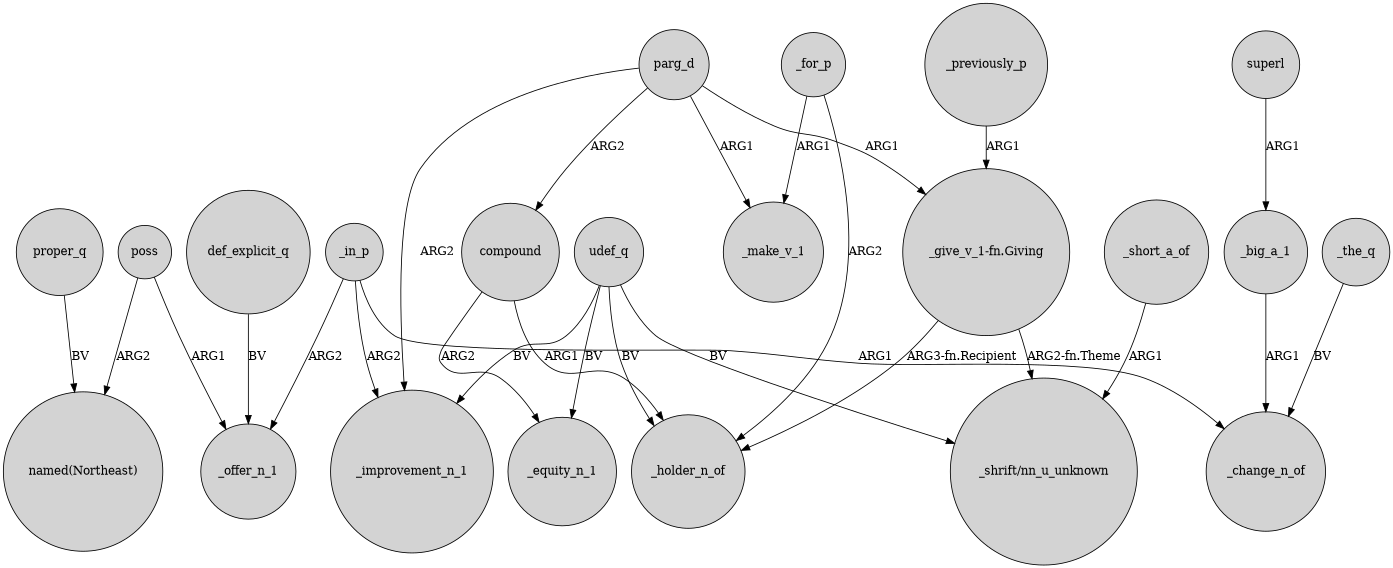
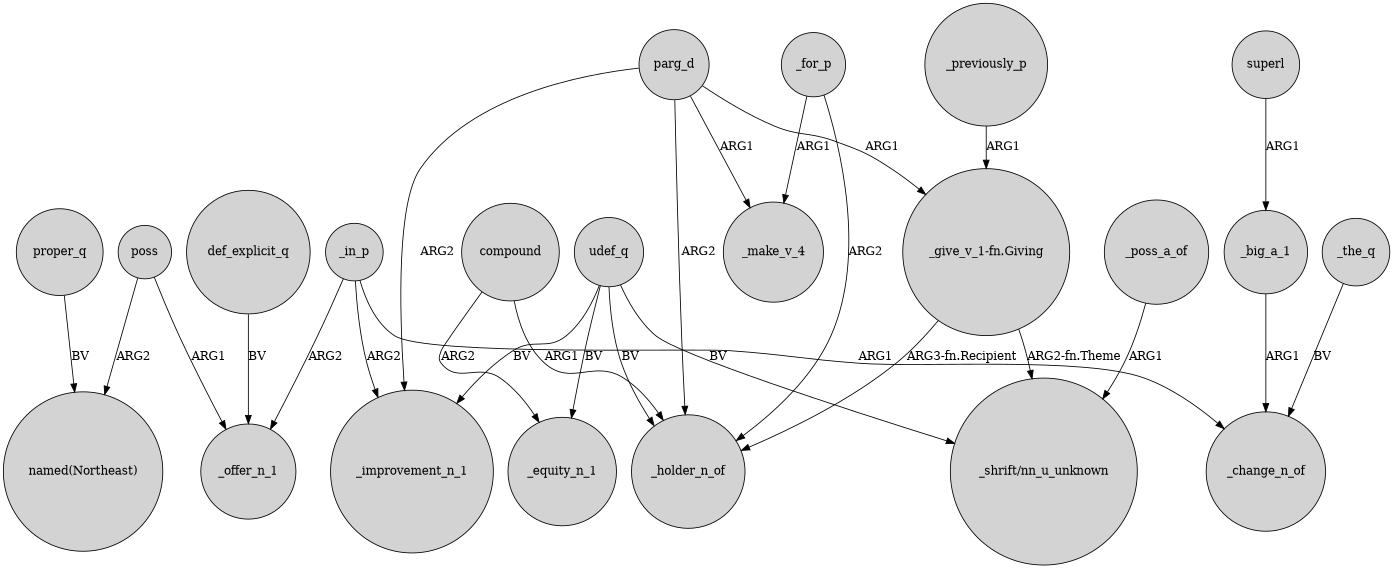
(590, 142) -> (679, 253)
(773, 252) -> (773, 252)
(1157, 252) -> (1157, 252)
